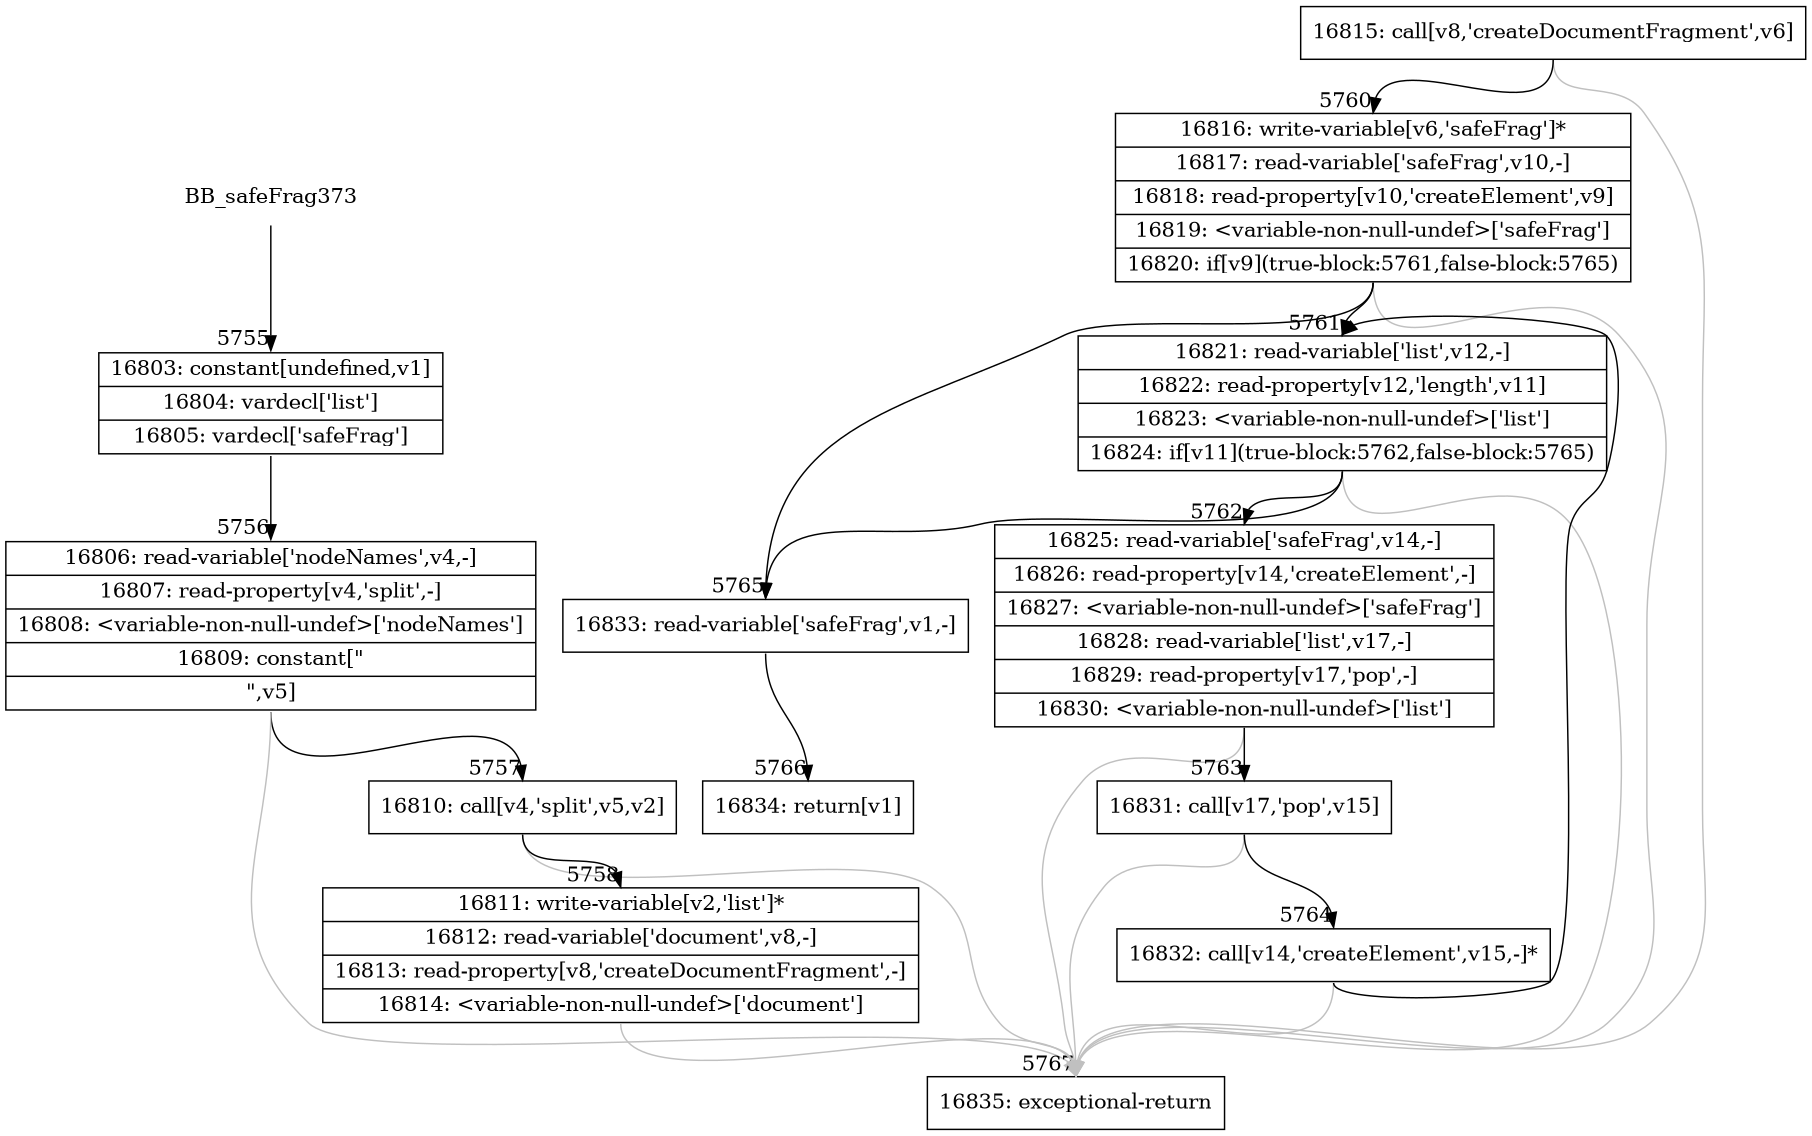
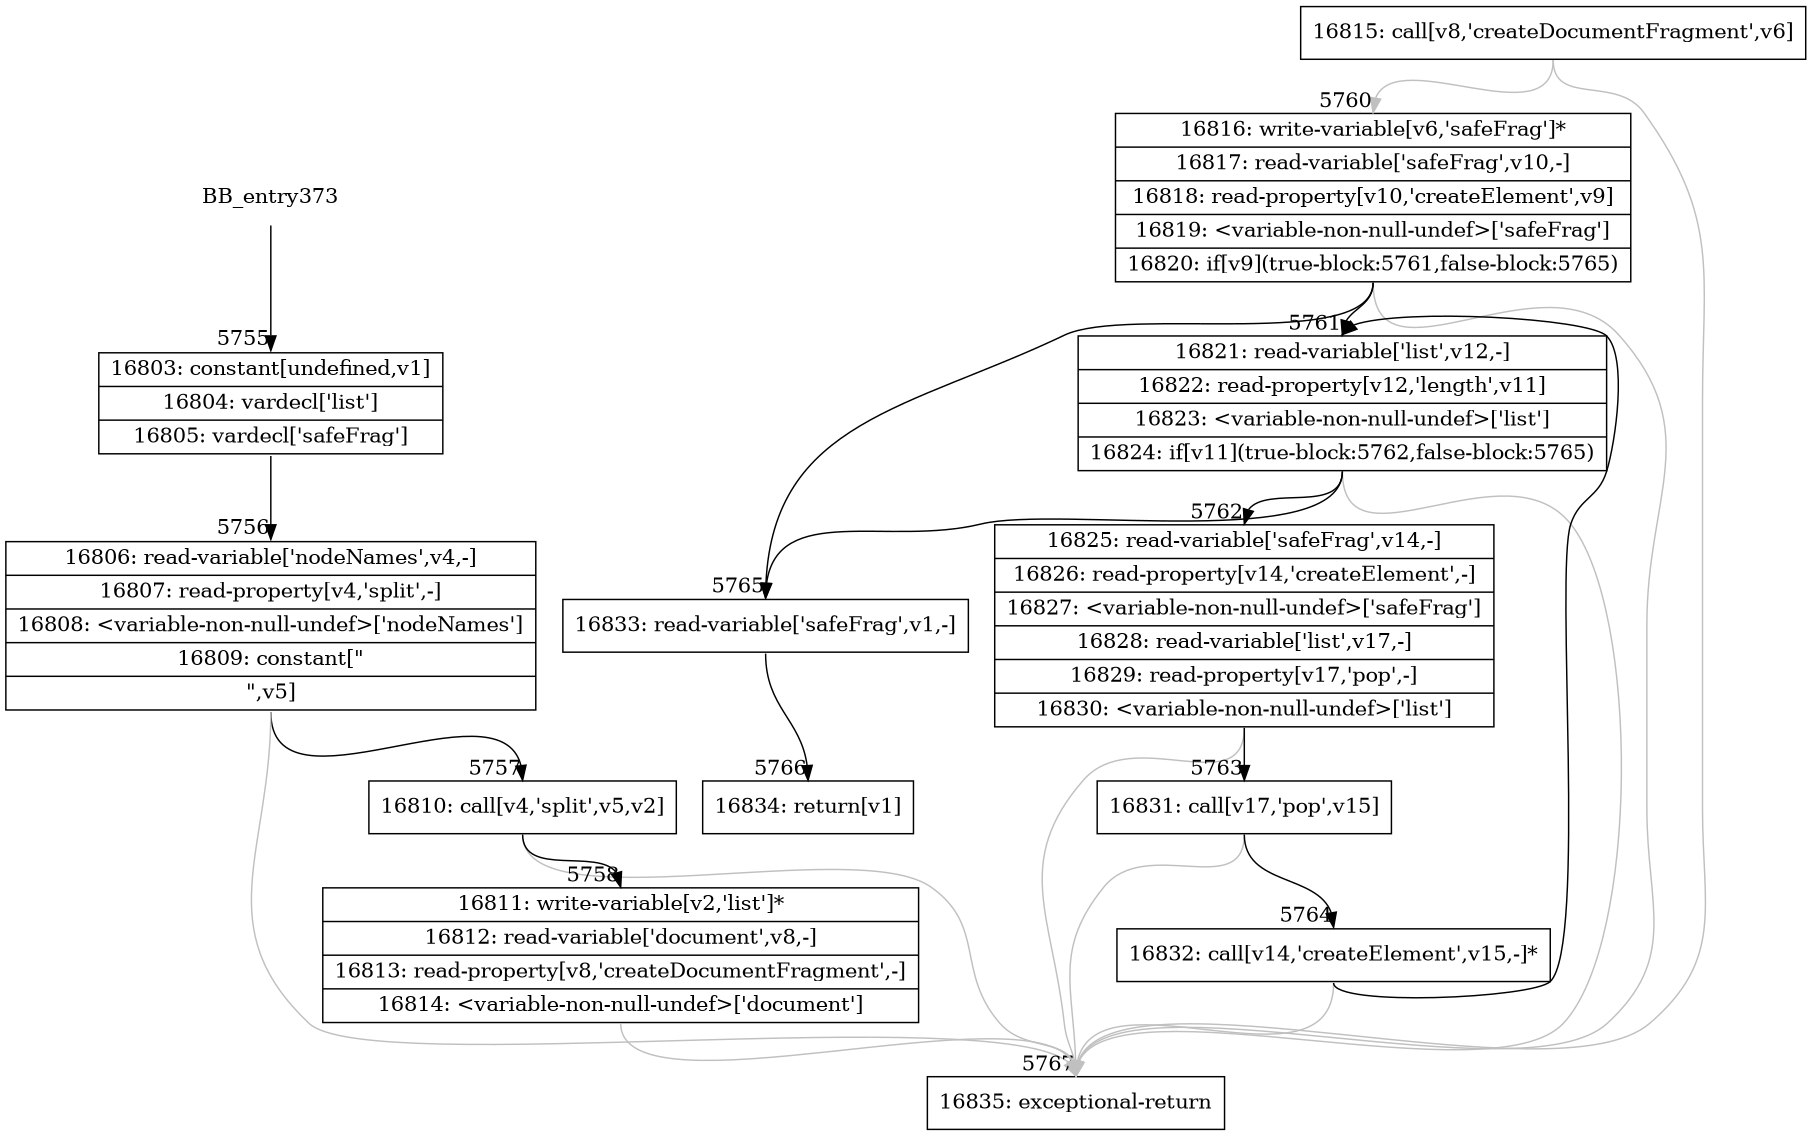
(1470, 88) -> (1470, 88)
(271, 198) -> (271, 198)
